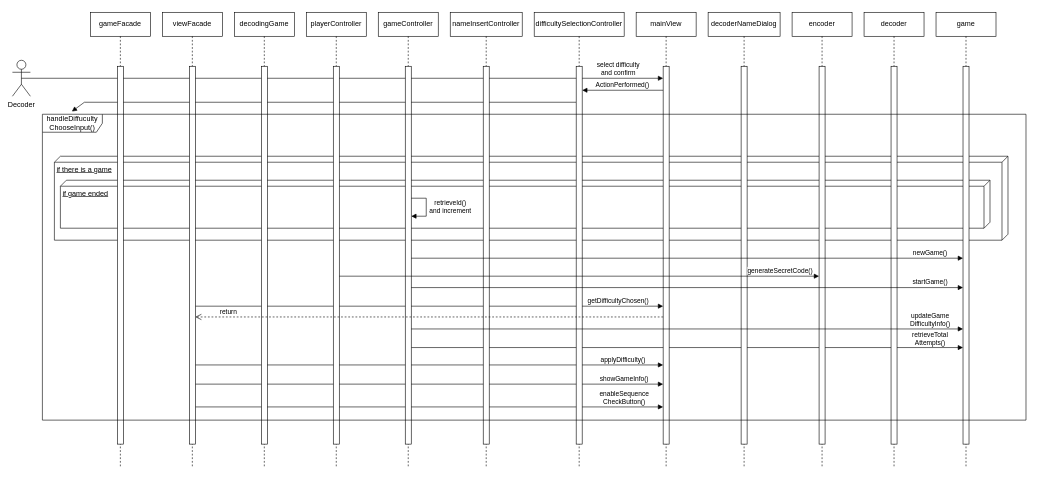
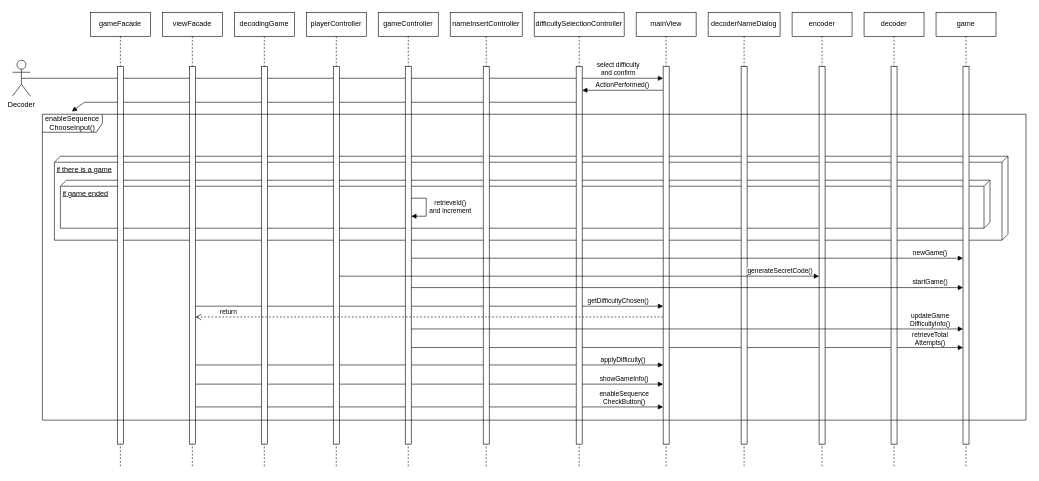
(72, 123) -> (72, 123)
